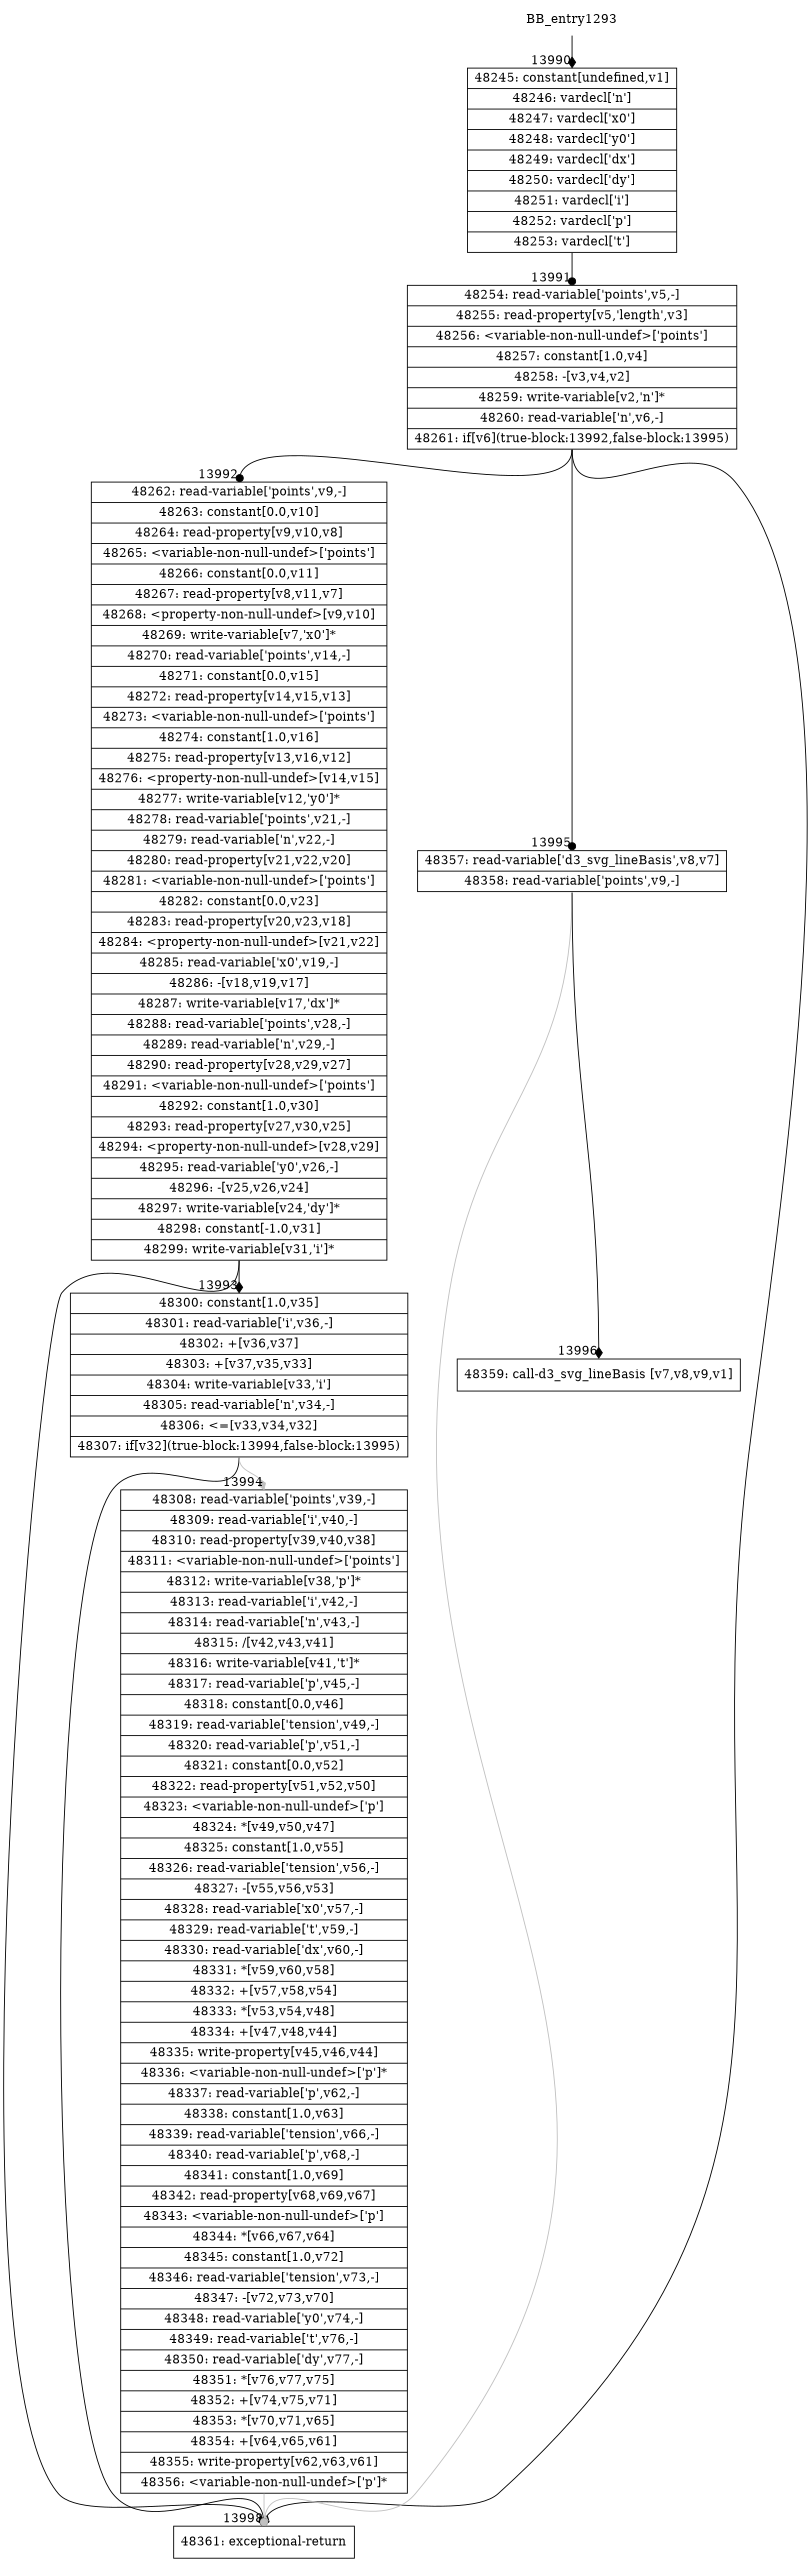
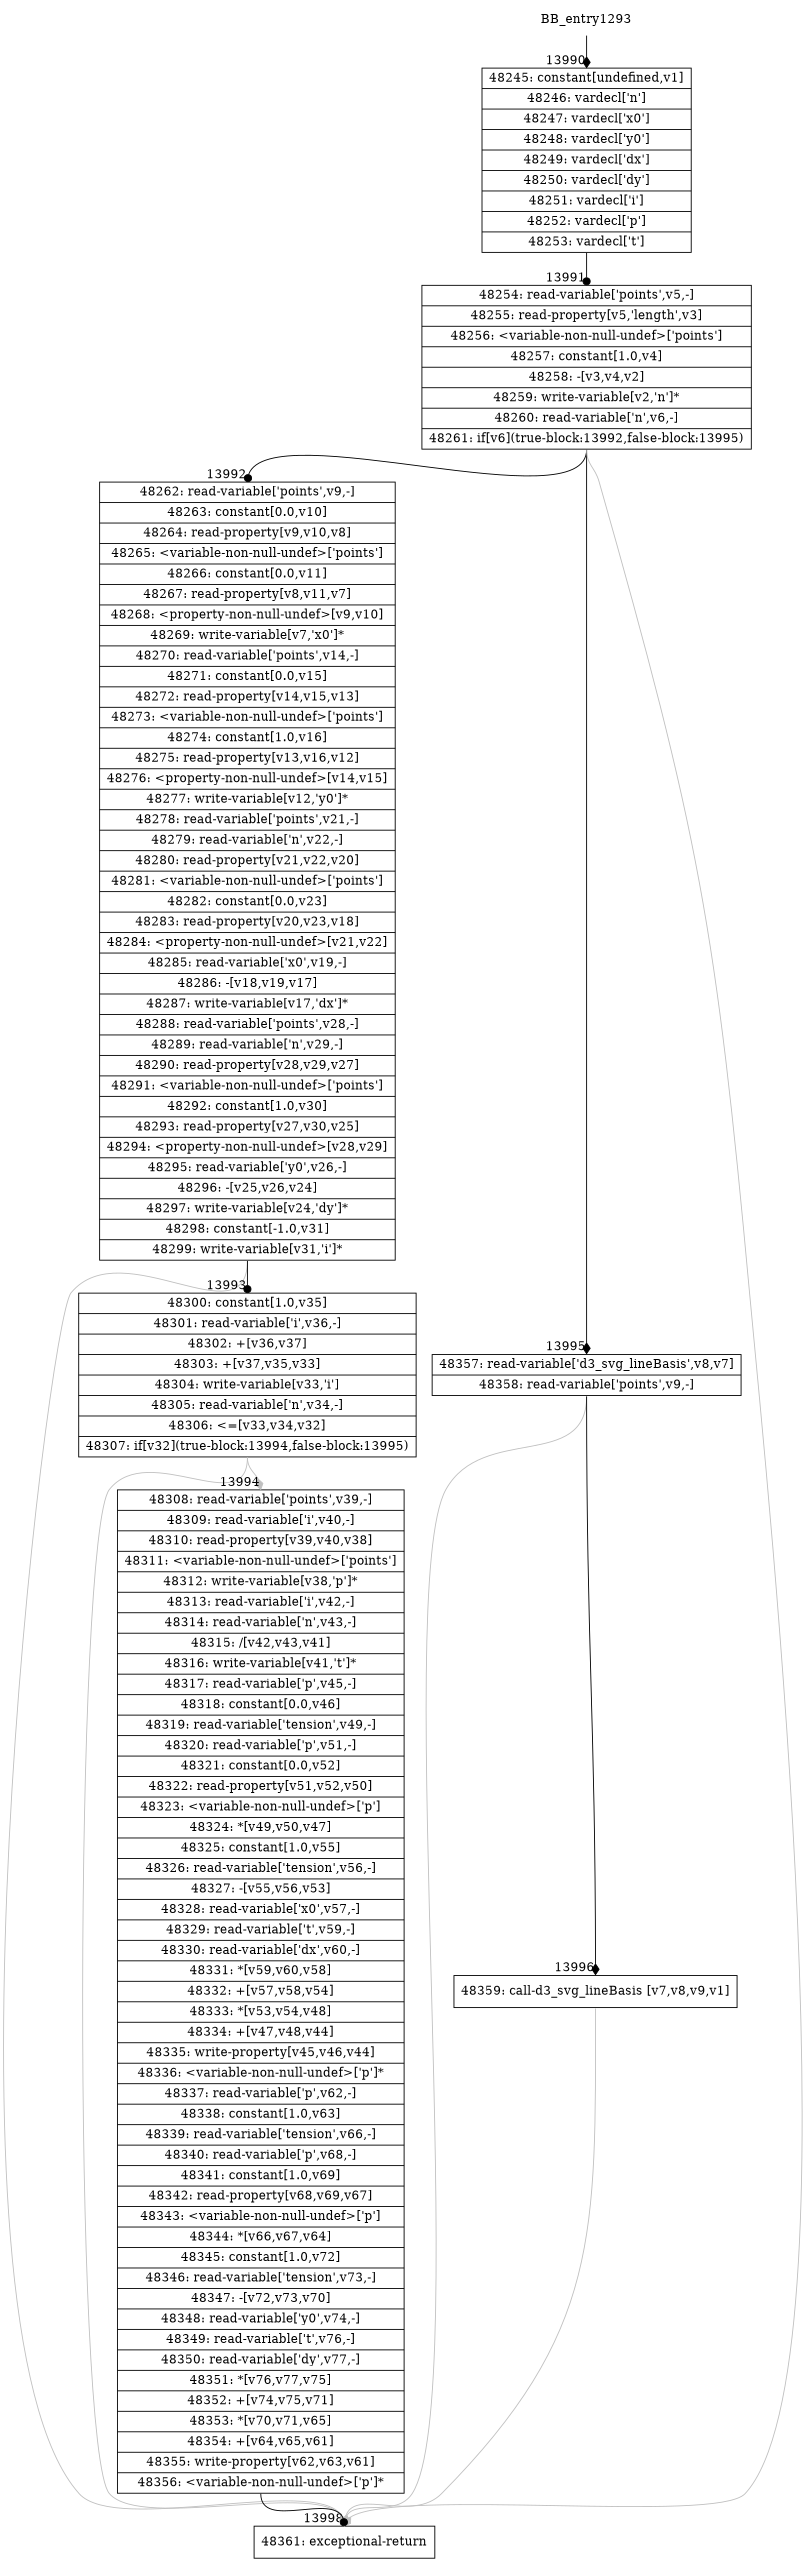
(572, 646) -> (587, 896)
(239, 1271) -> (247, 1273)
(742, 1540) -> (782, 1665)
(8, 1897) -> (7, 1930)
(61, 2002) -> (83, 2032)
none -> (563, 2320)
(264, 2506) -> (299, 2510)
